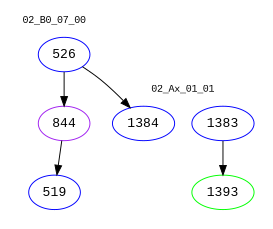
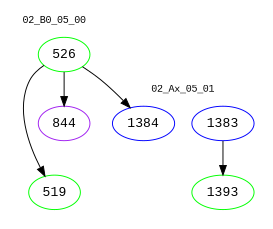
(55, 21) -> (55, 21)
(64, 55) -> (64, 55)
(183, 89) -> (183, 89)
(60, 153) -> (24, 115)
(55, 192) -> (55, 192)
